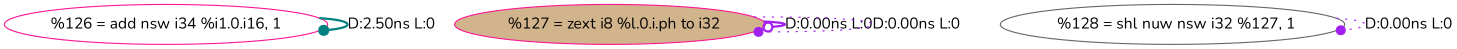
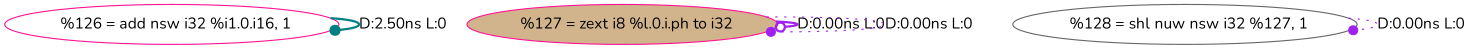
(166, 24) -> (172, 24)
